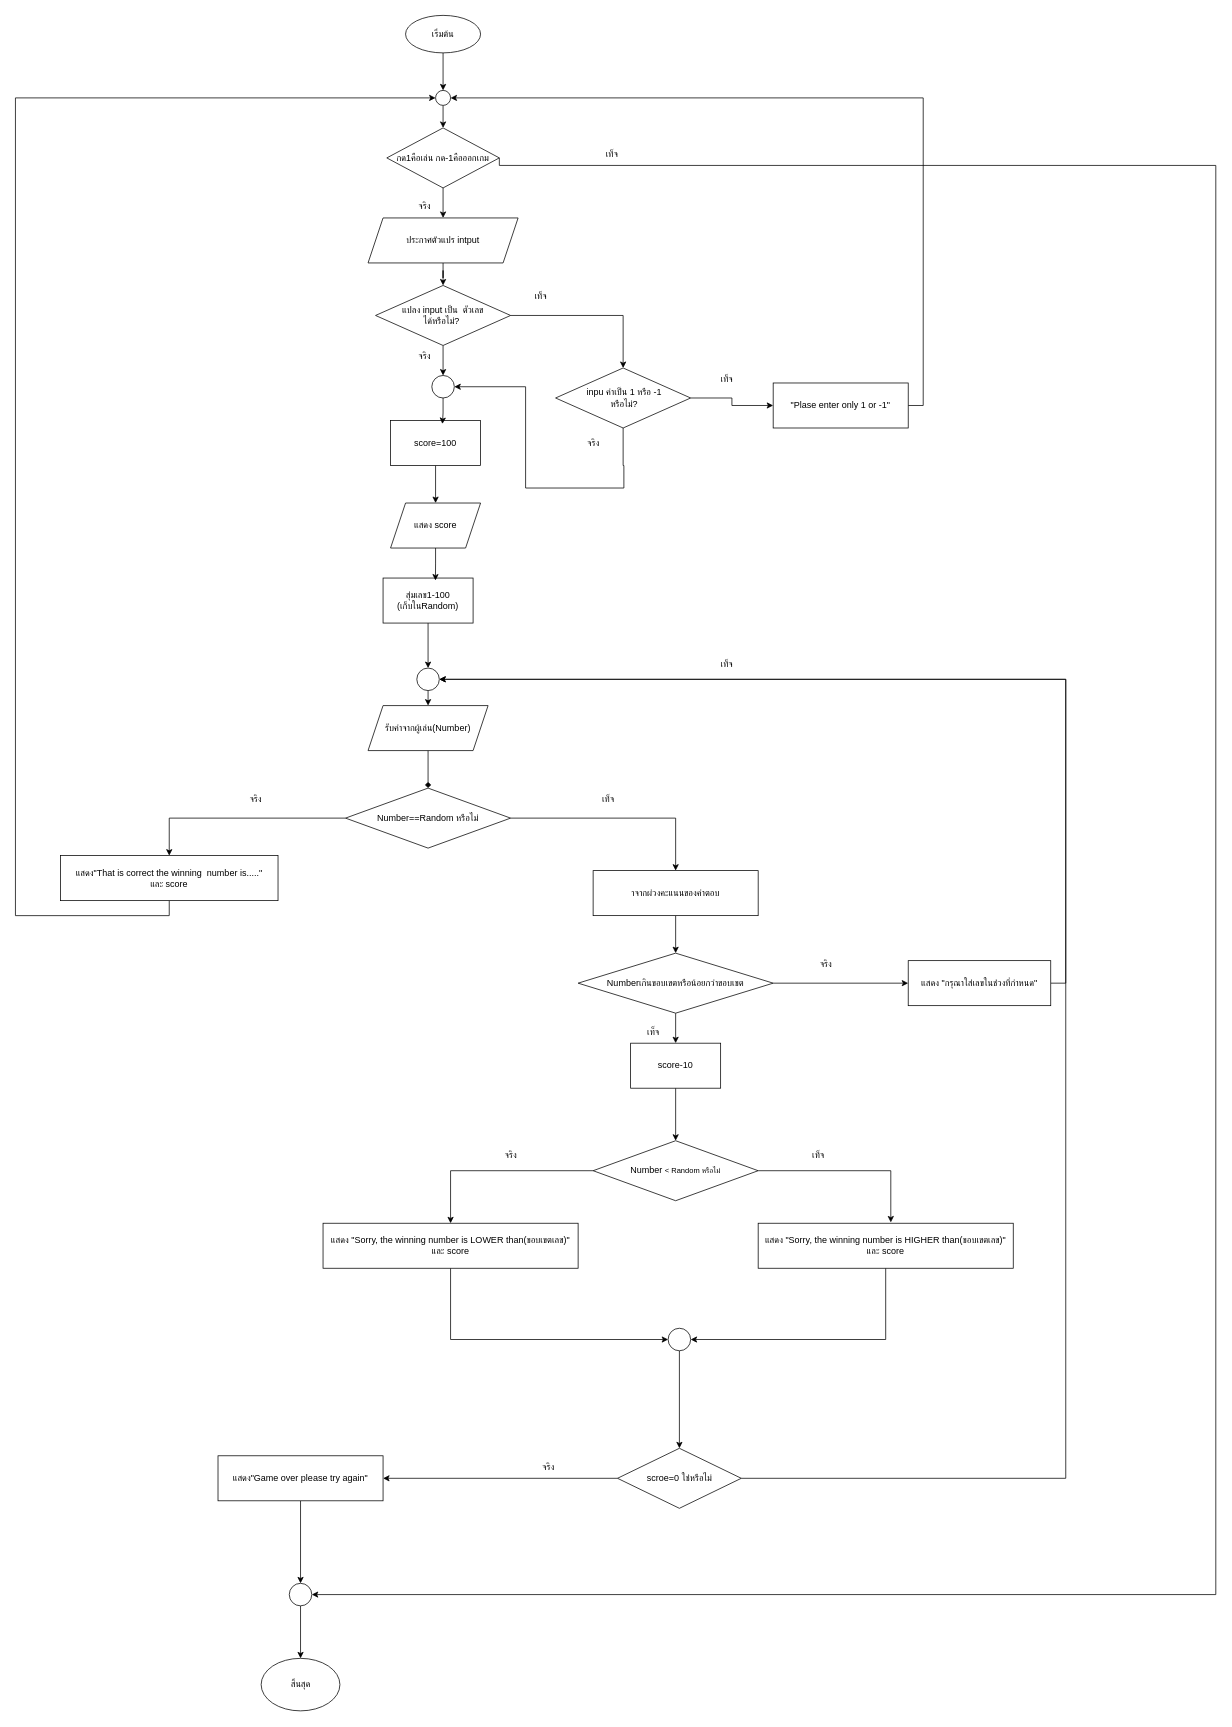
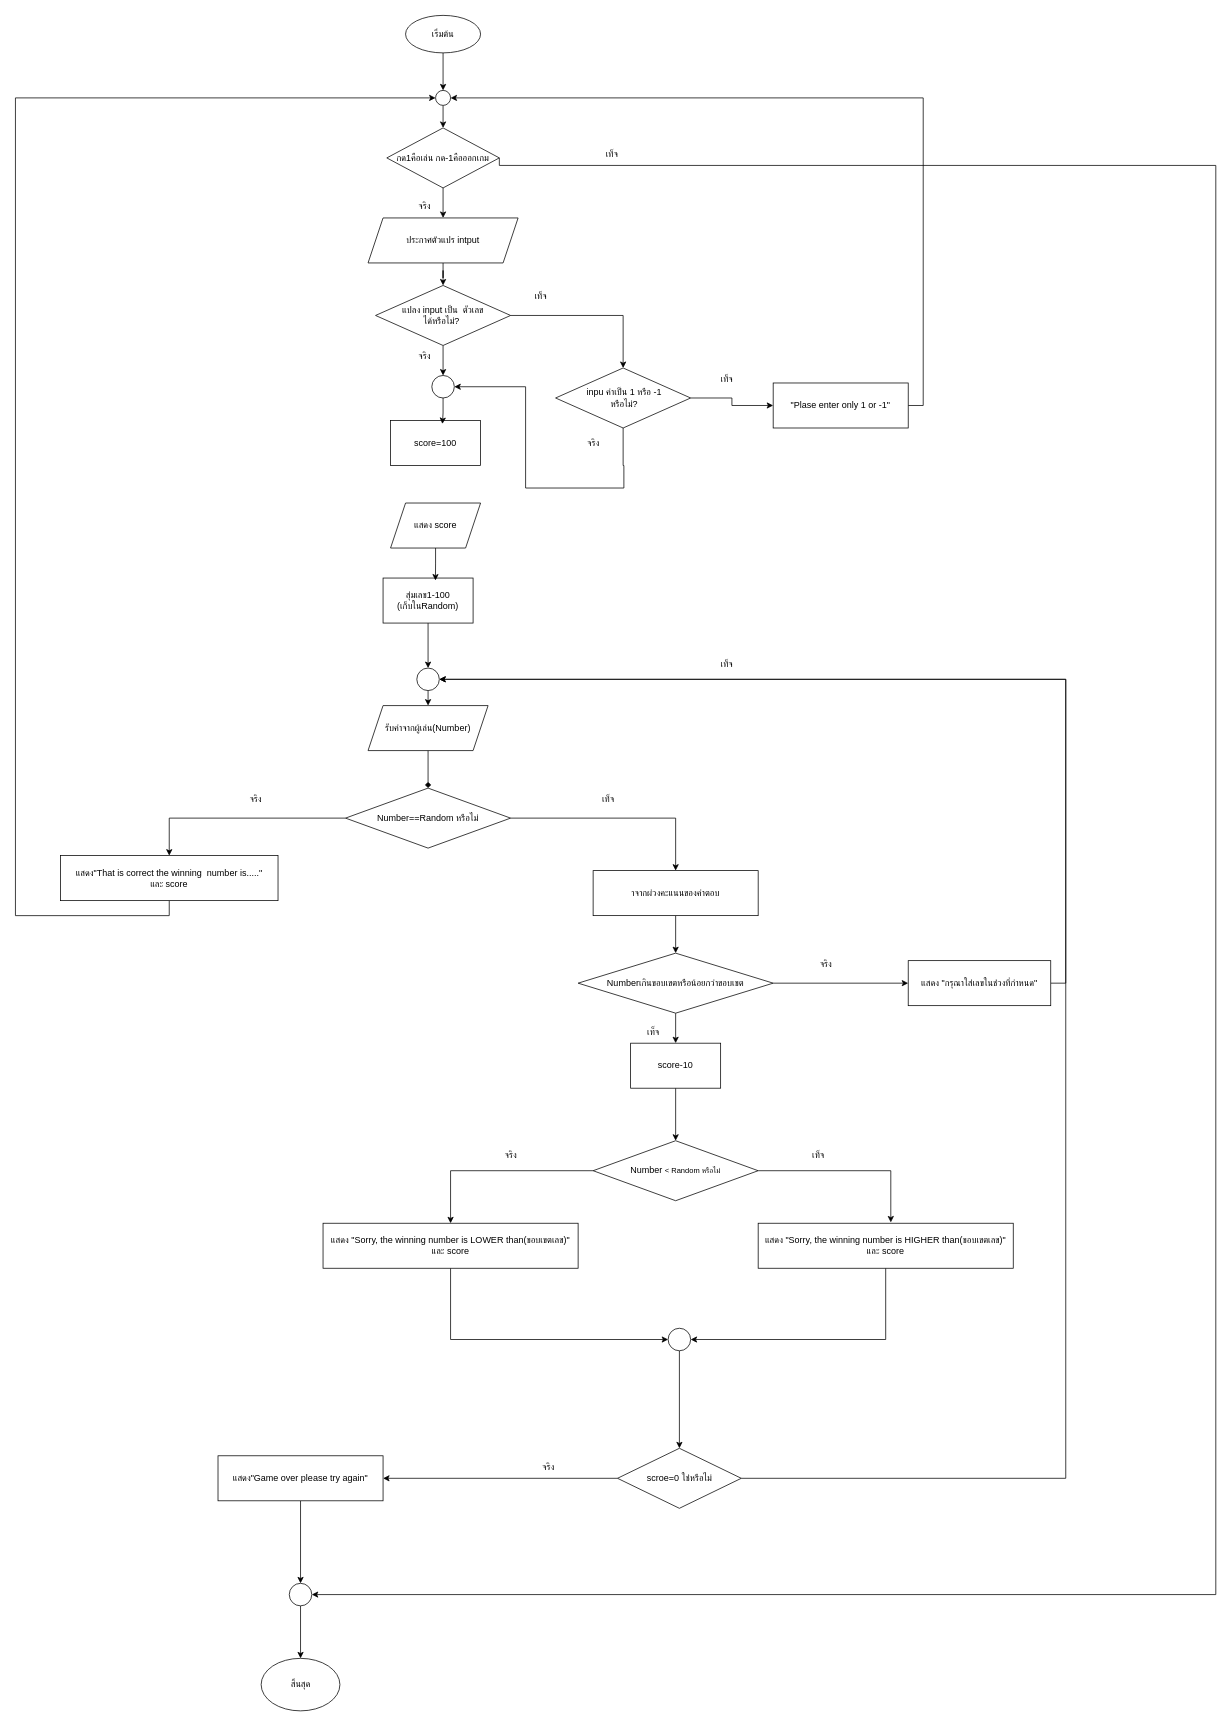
(435, 482) -> none
